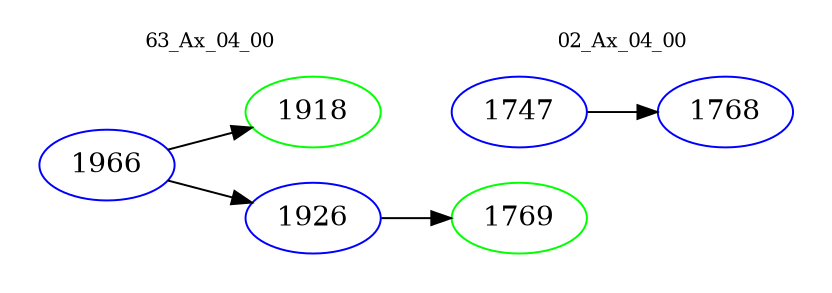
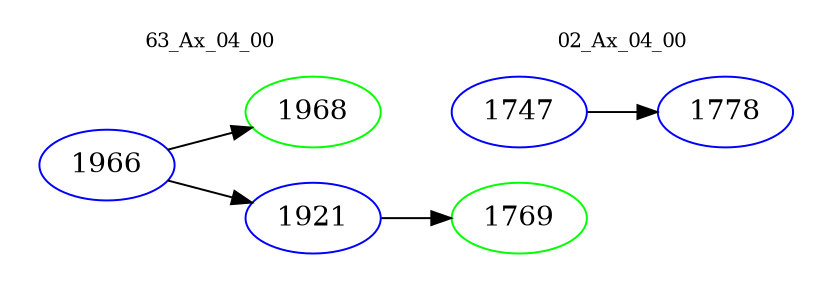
(313, 112) -> (313, 112)
(725, 112) -> (725, 112)
(313, 218) -> (313, 218)
